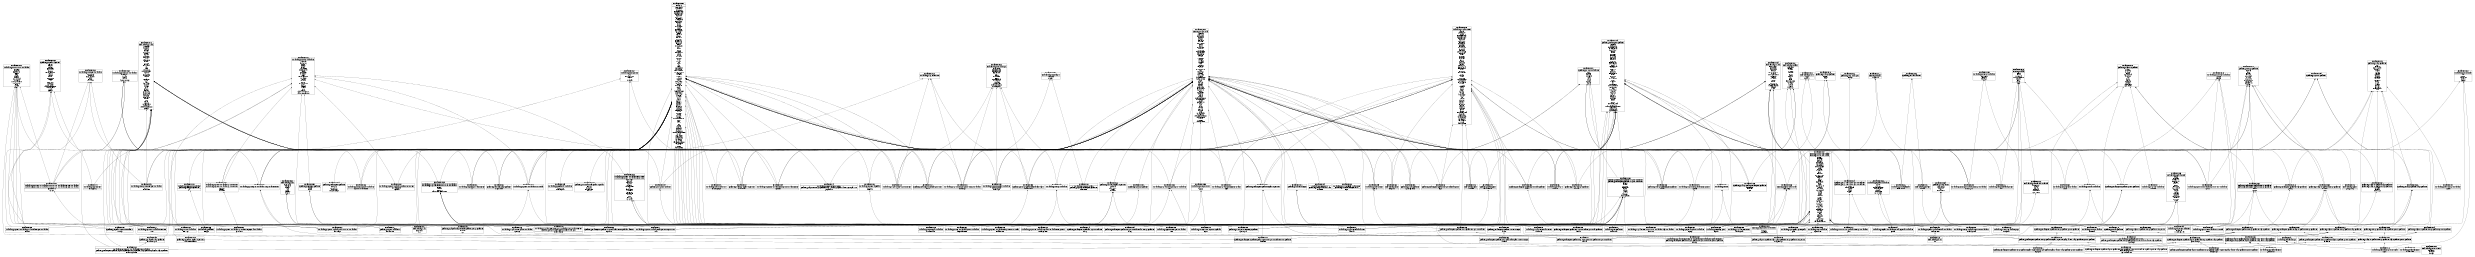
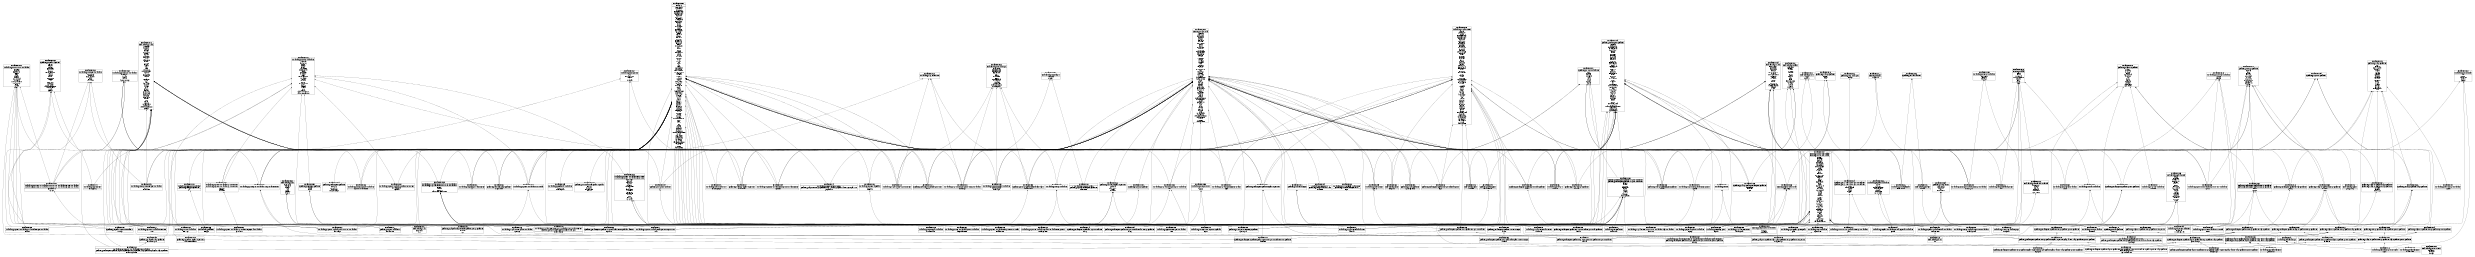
(146, 66) -> (146, 66)
